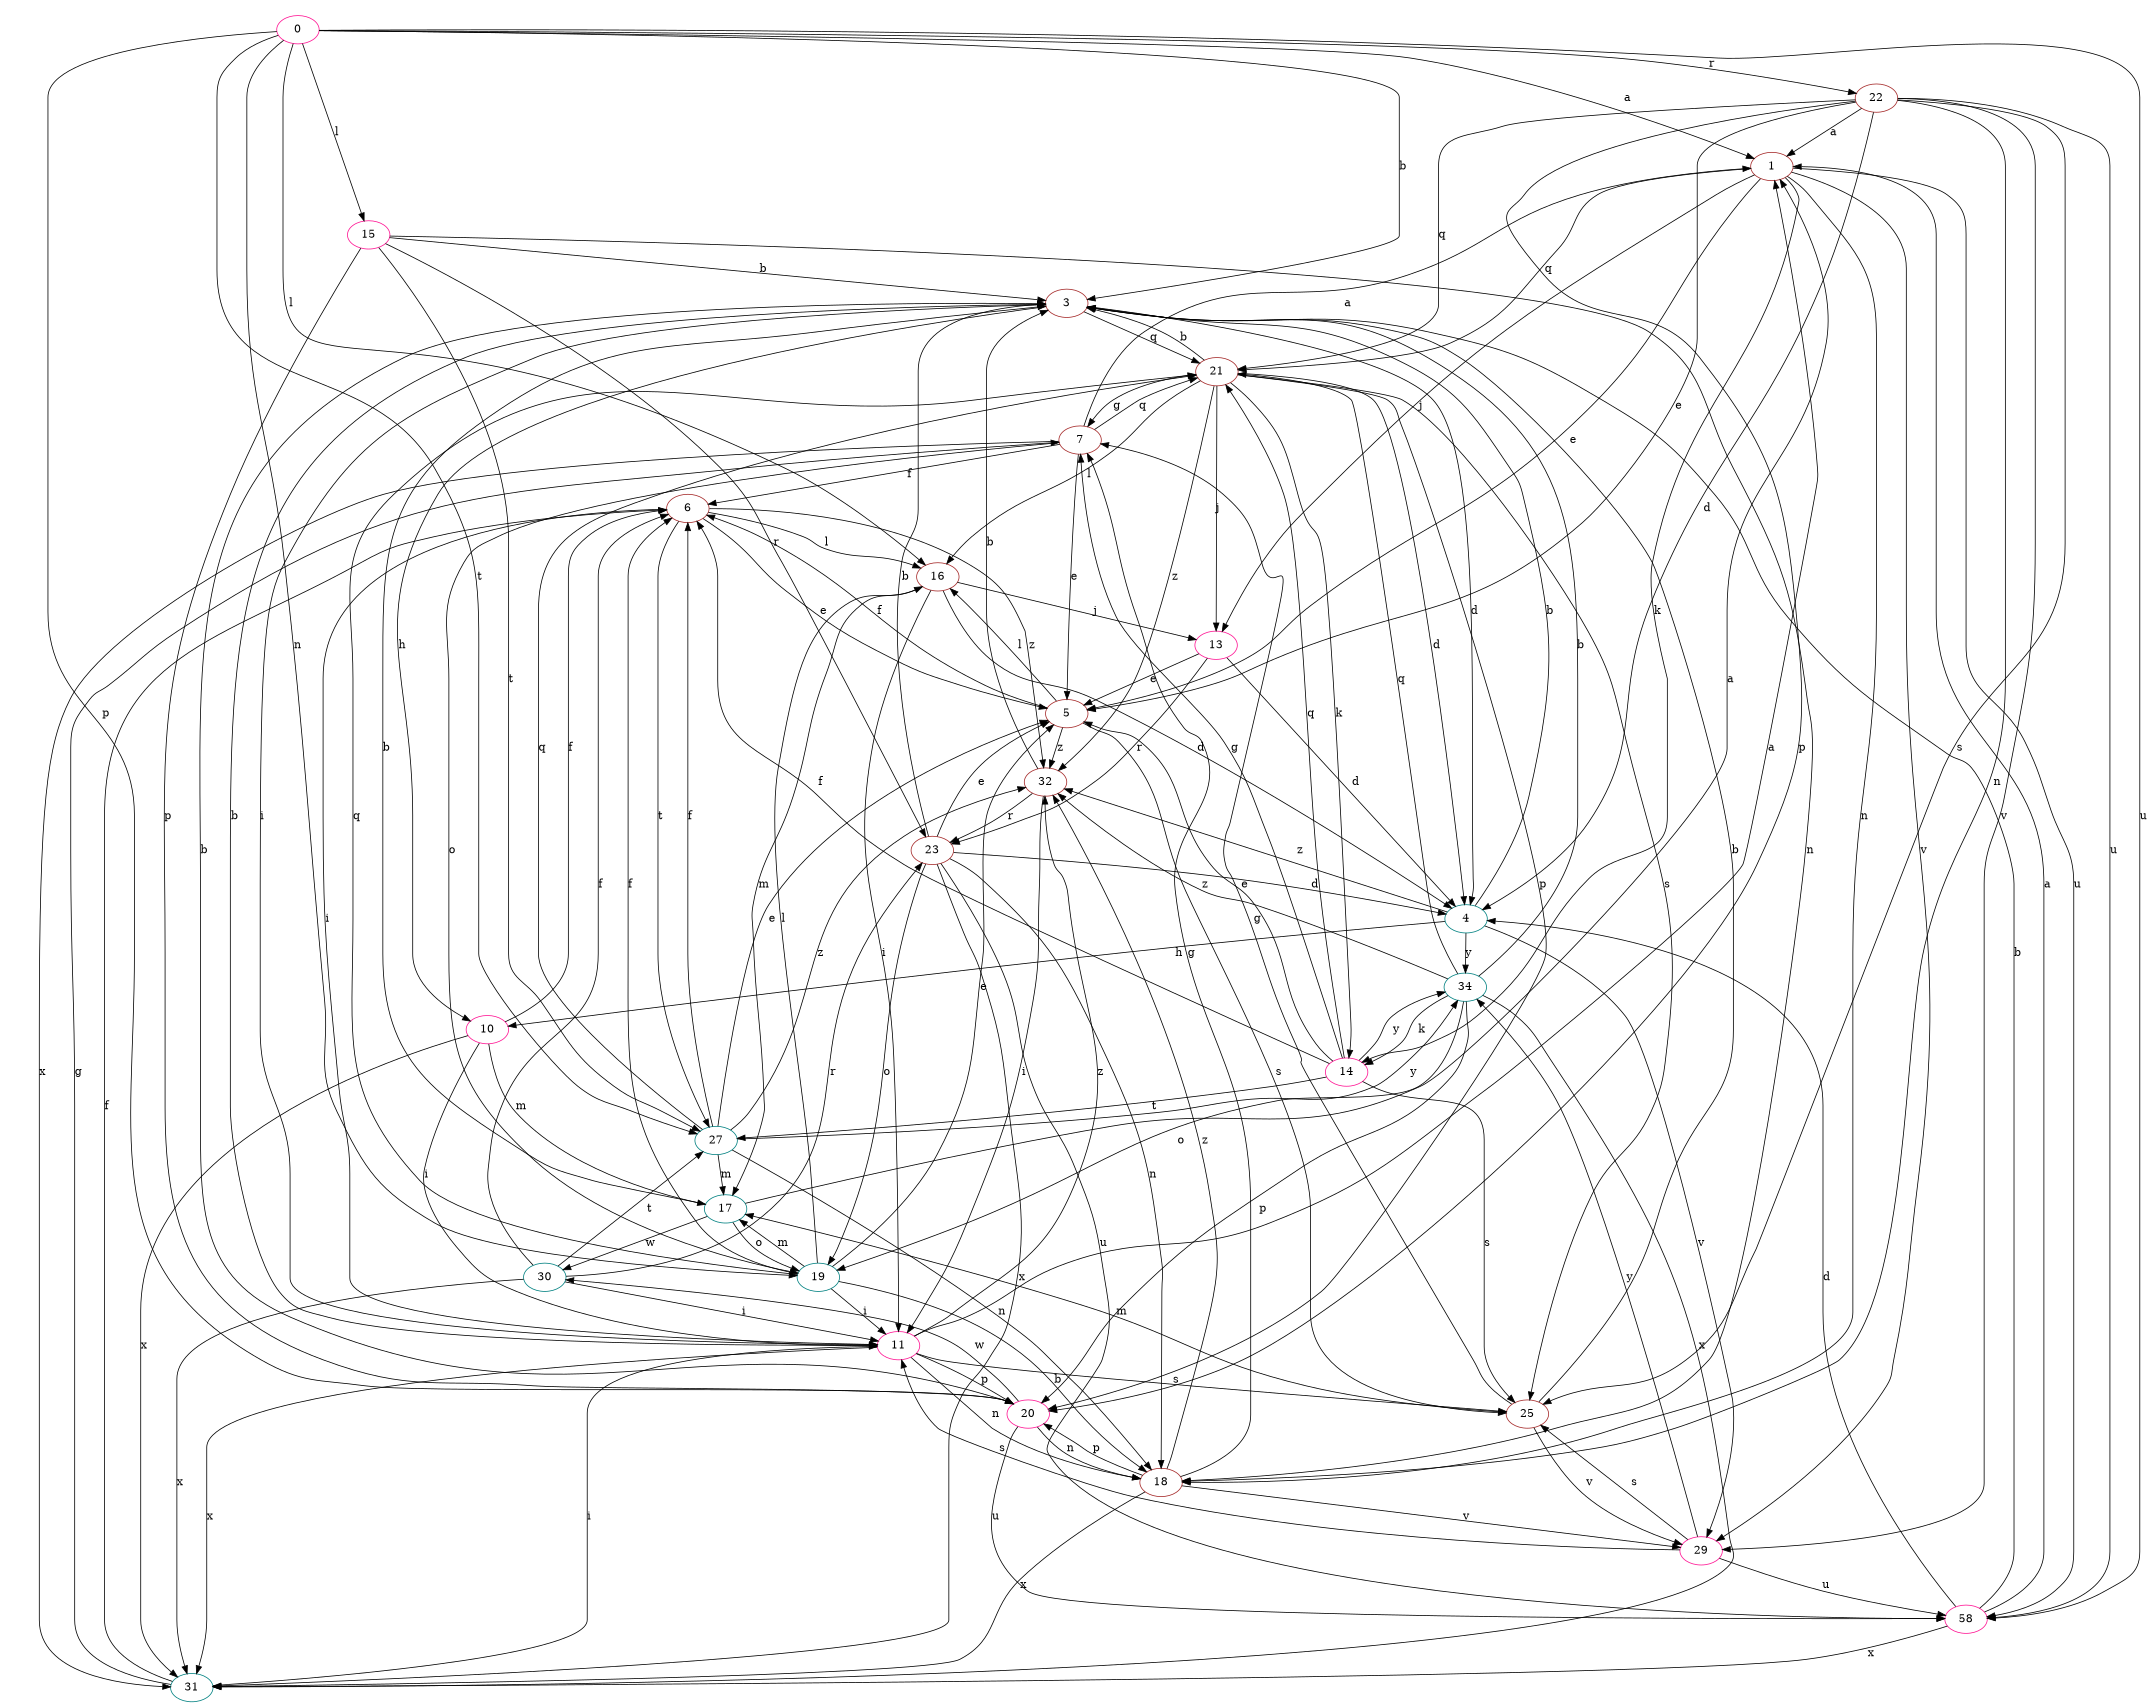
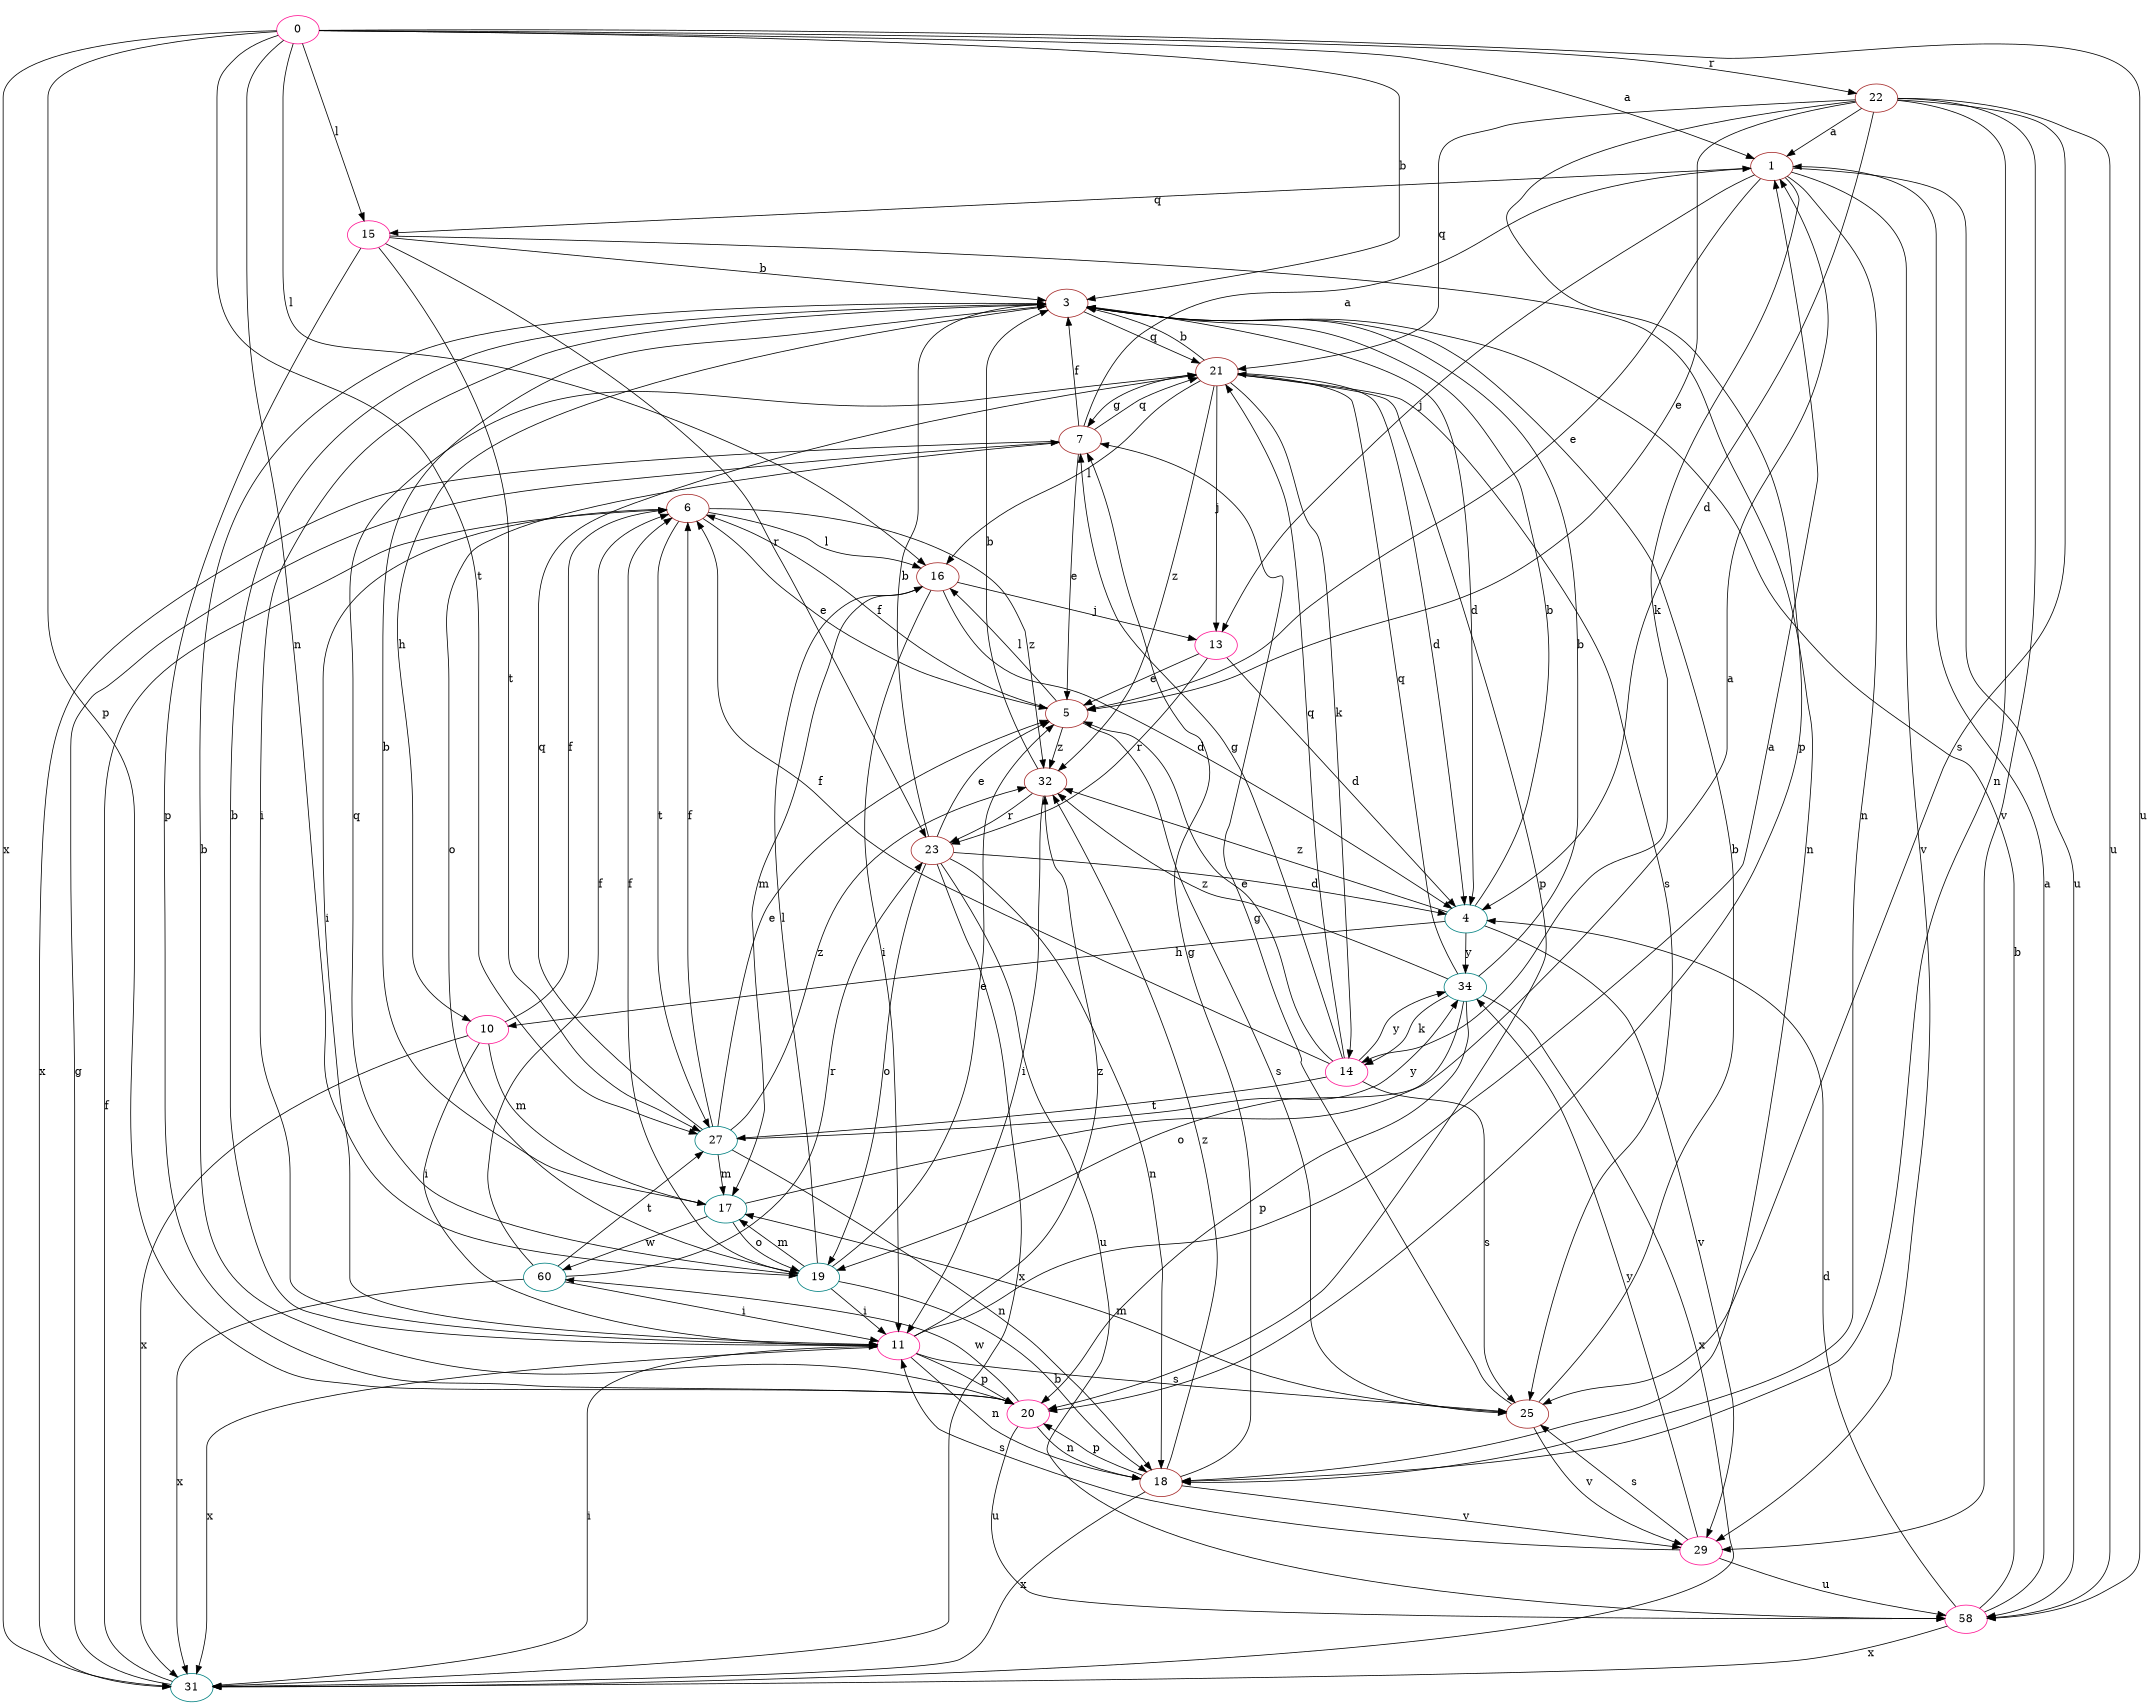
(1526, 286) -> (1074, 200)
(888, 474) -> (1074, 376)
none -> (3, 804)
(545, 1277) -> (545, 1277)
